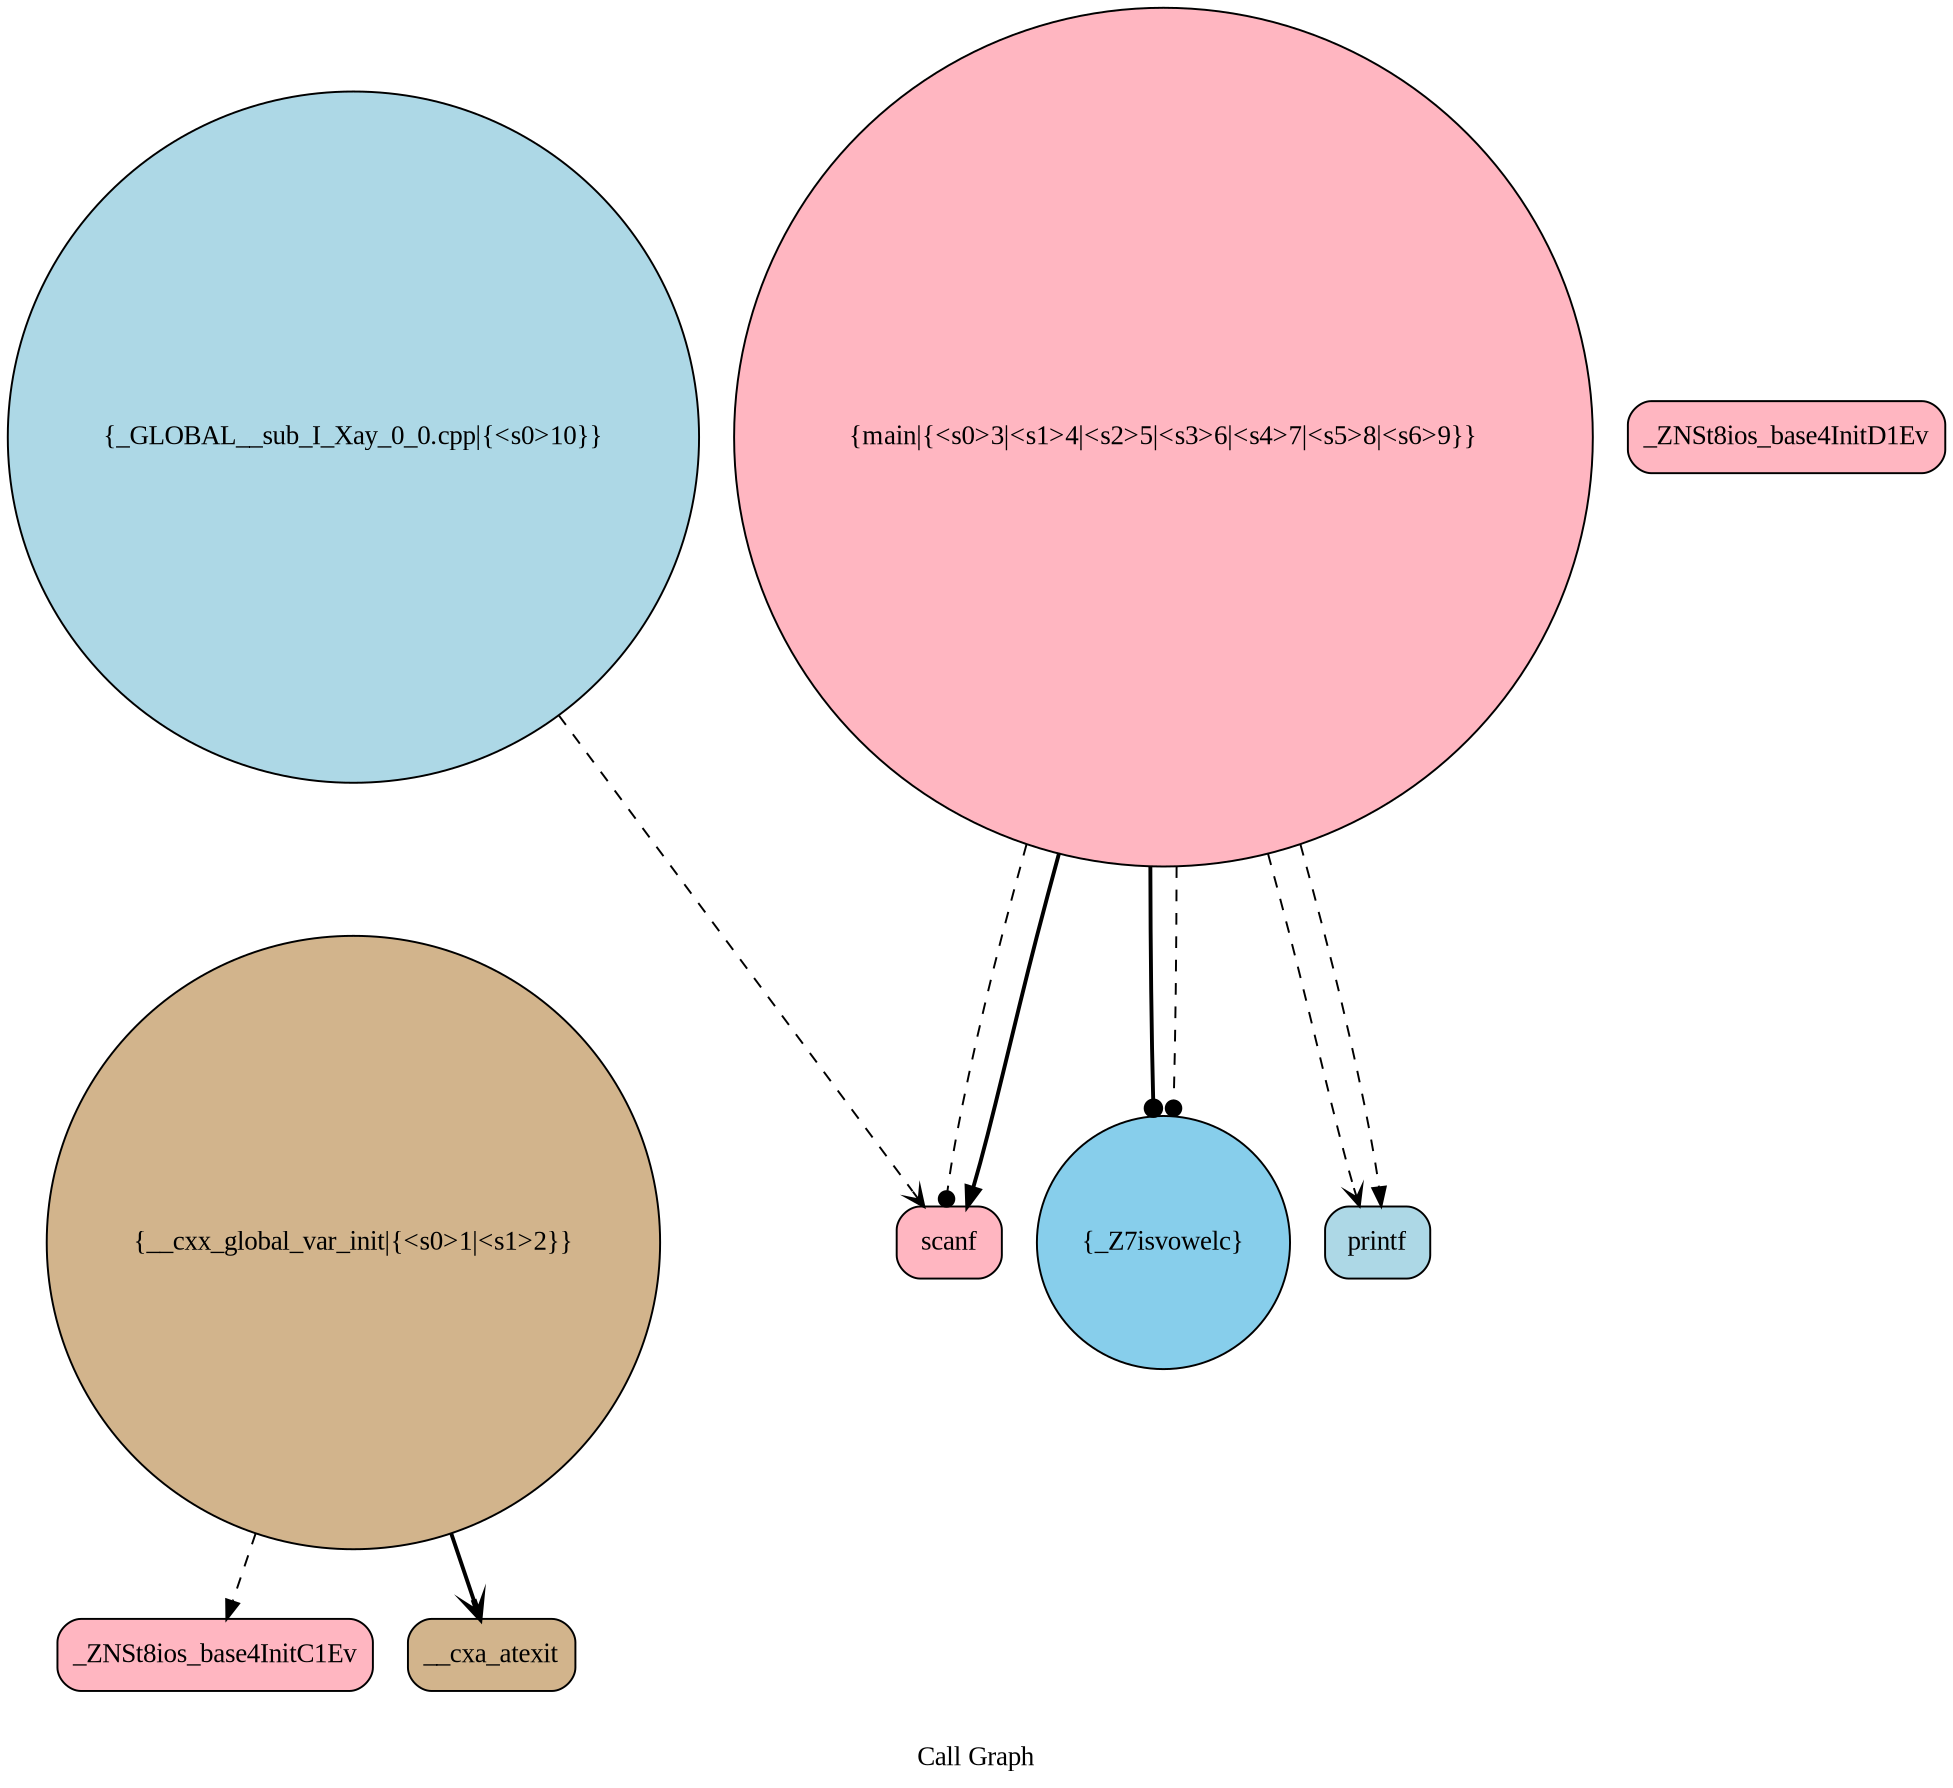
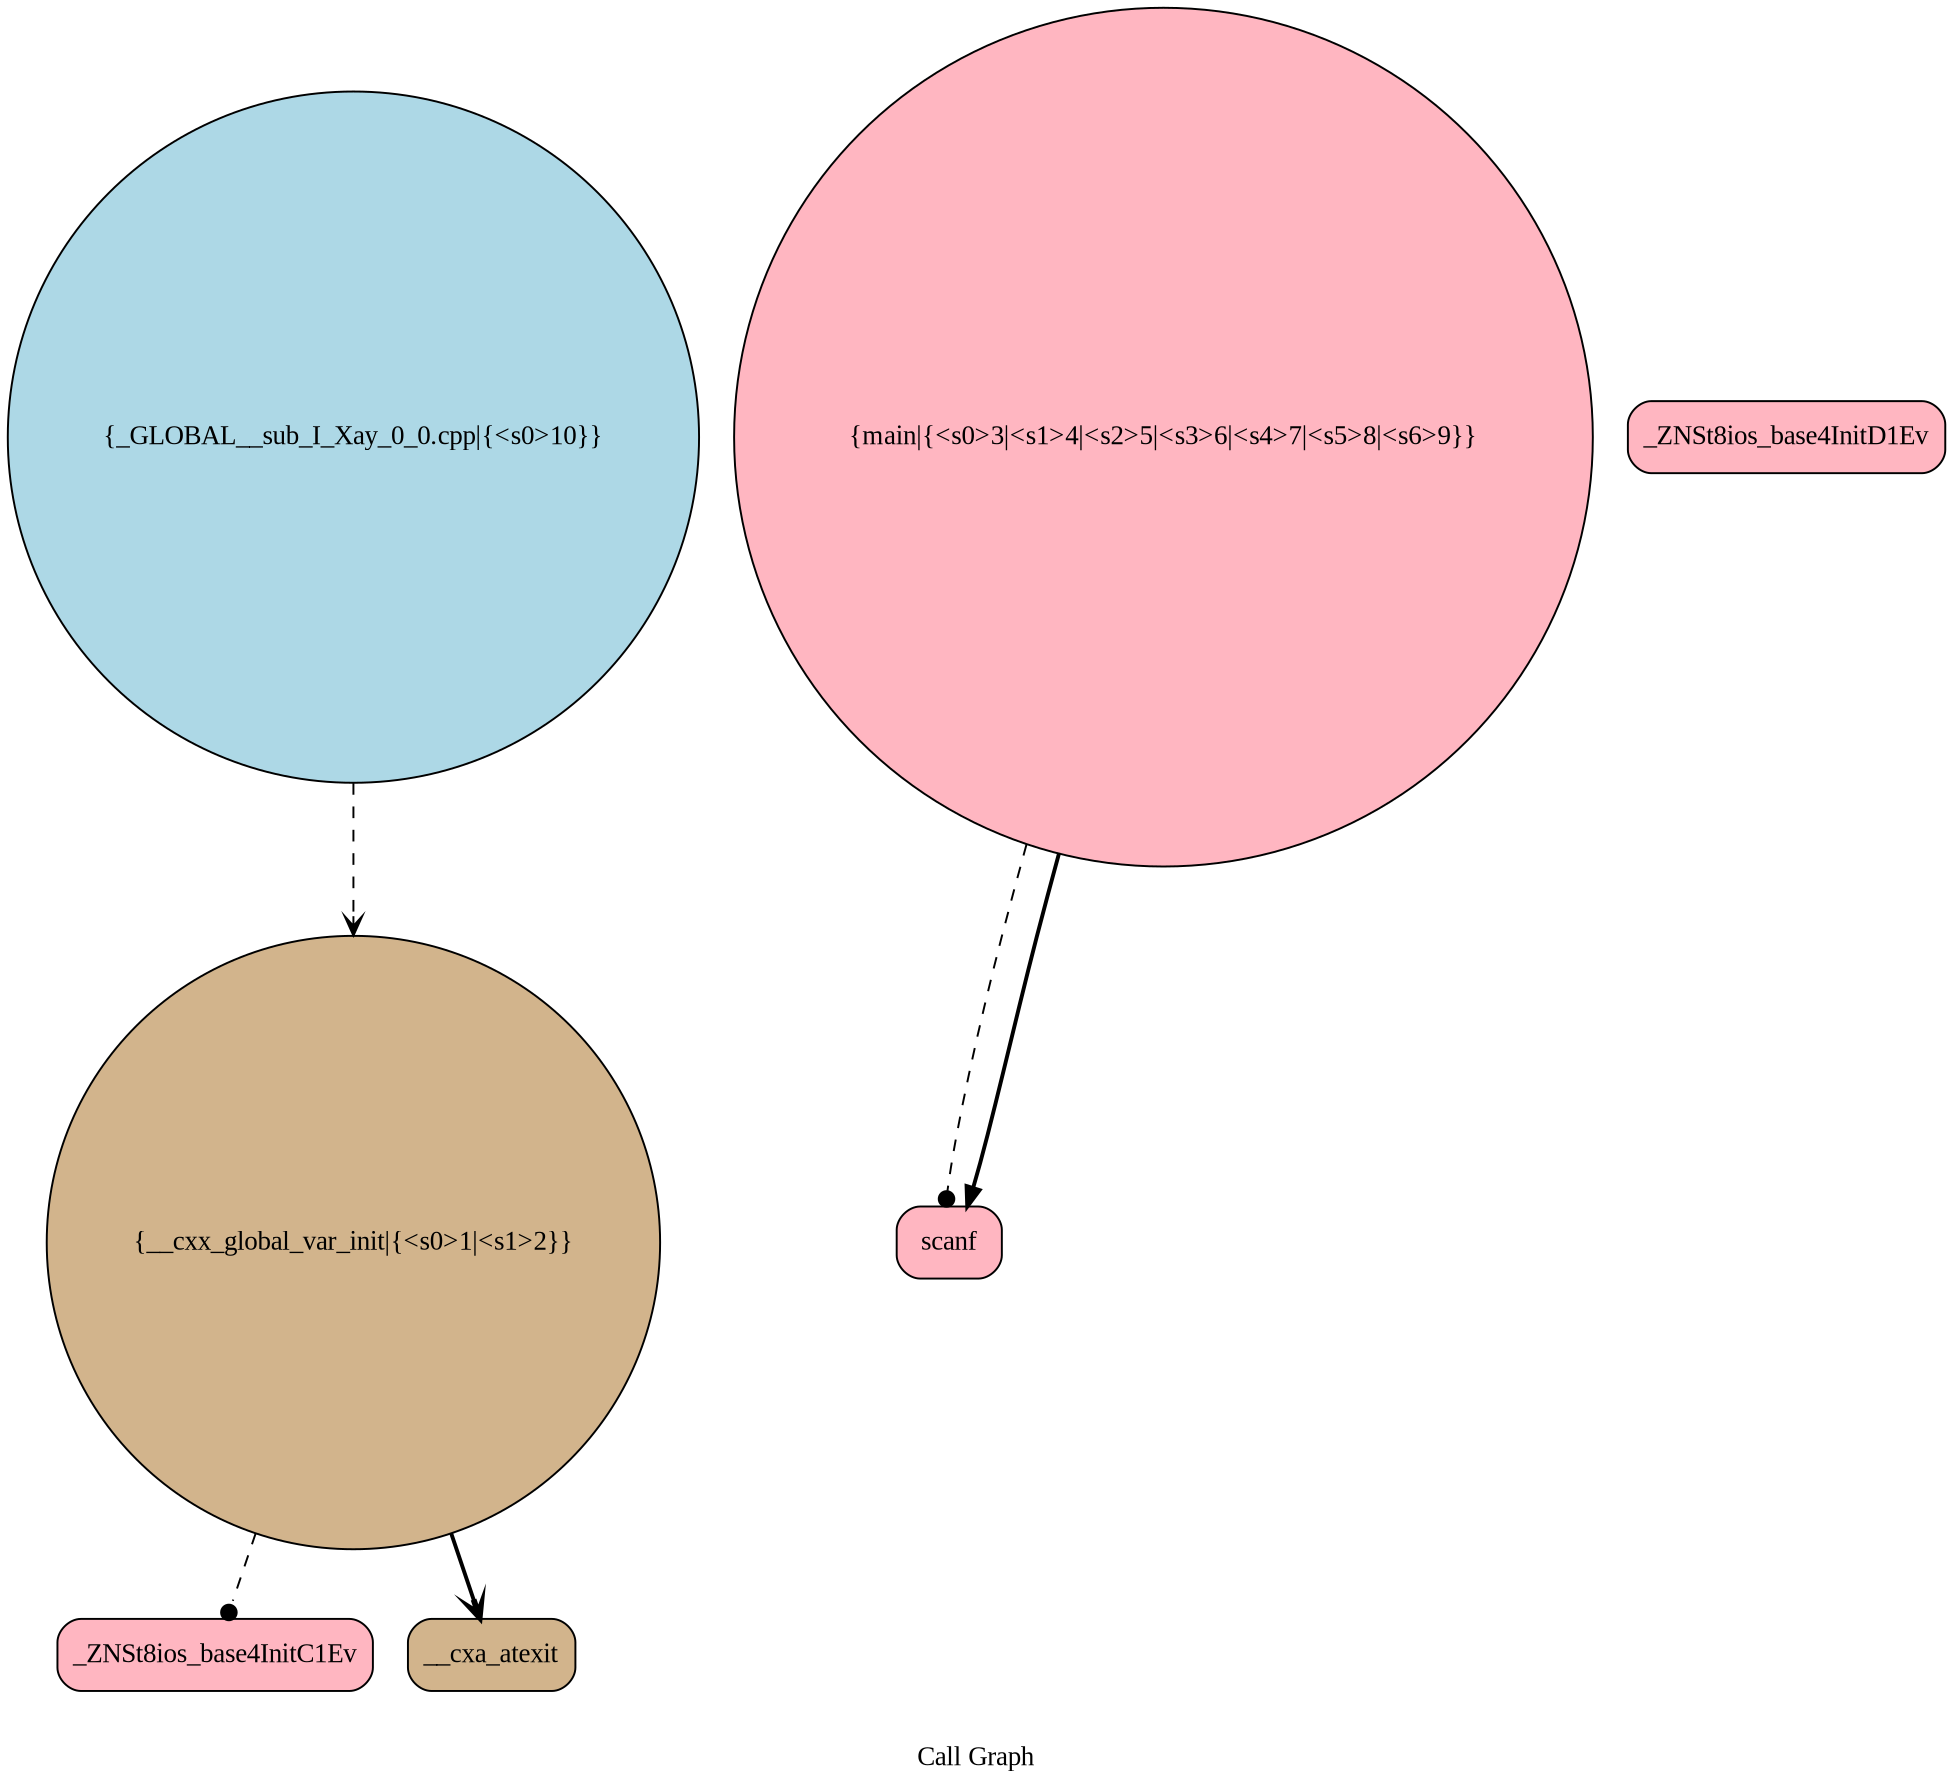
(736, 953) -> (353, 849)
(1163, 1243) -> none
(1378, 1243) -> none
(244, 1567) -> (244, 1567)
